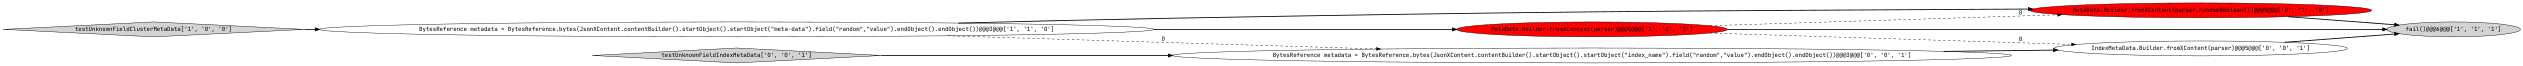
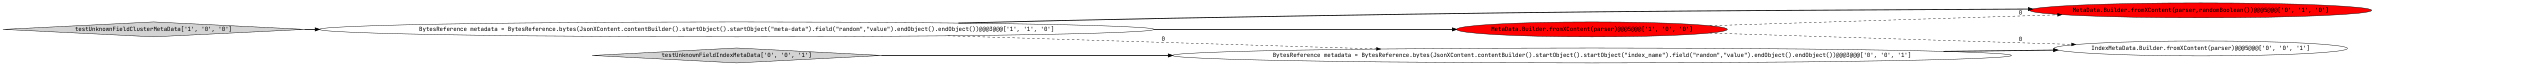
(2454, 29) -> none
